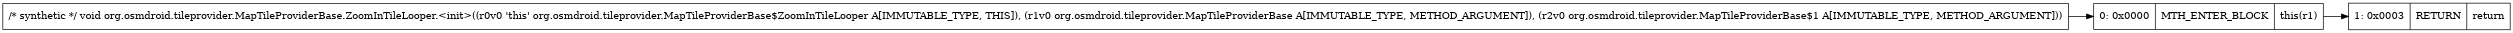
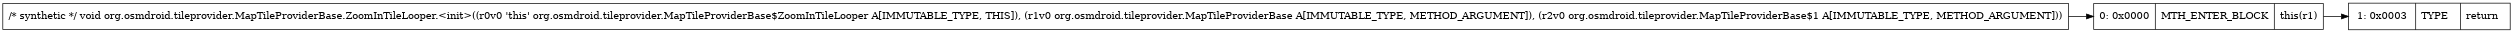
(2438, 16) -> (2435, 16)
